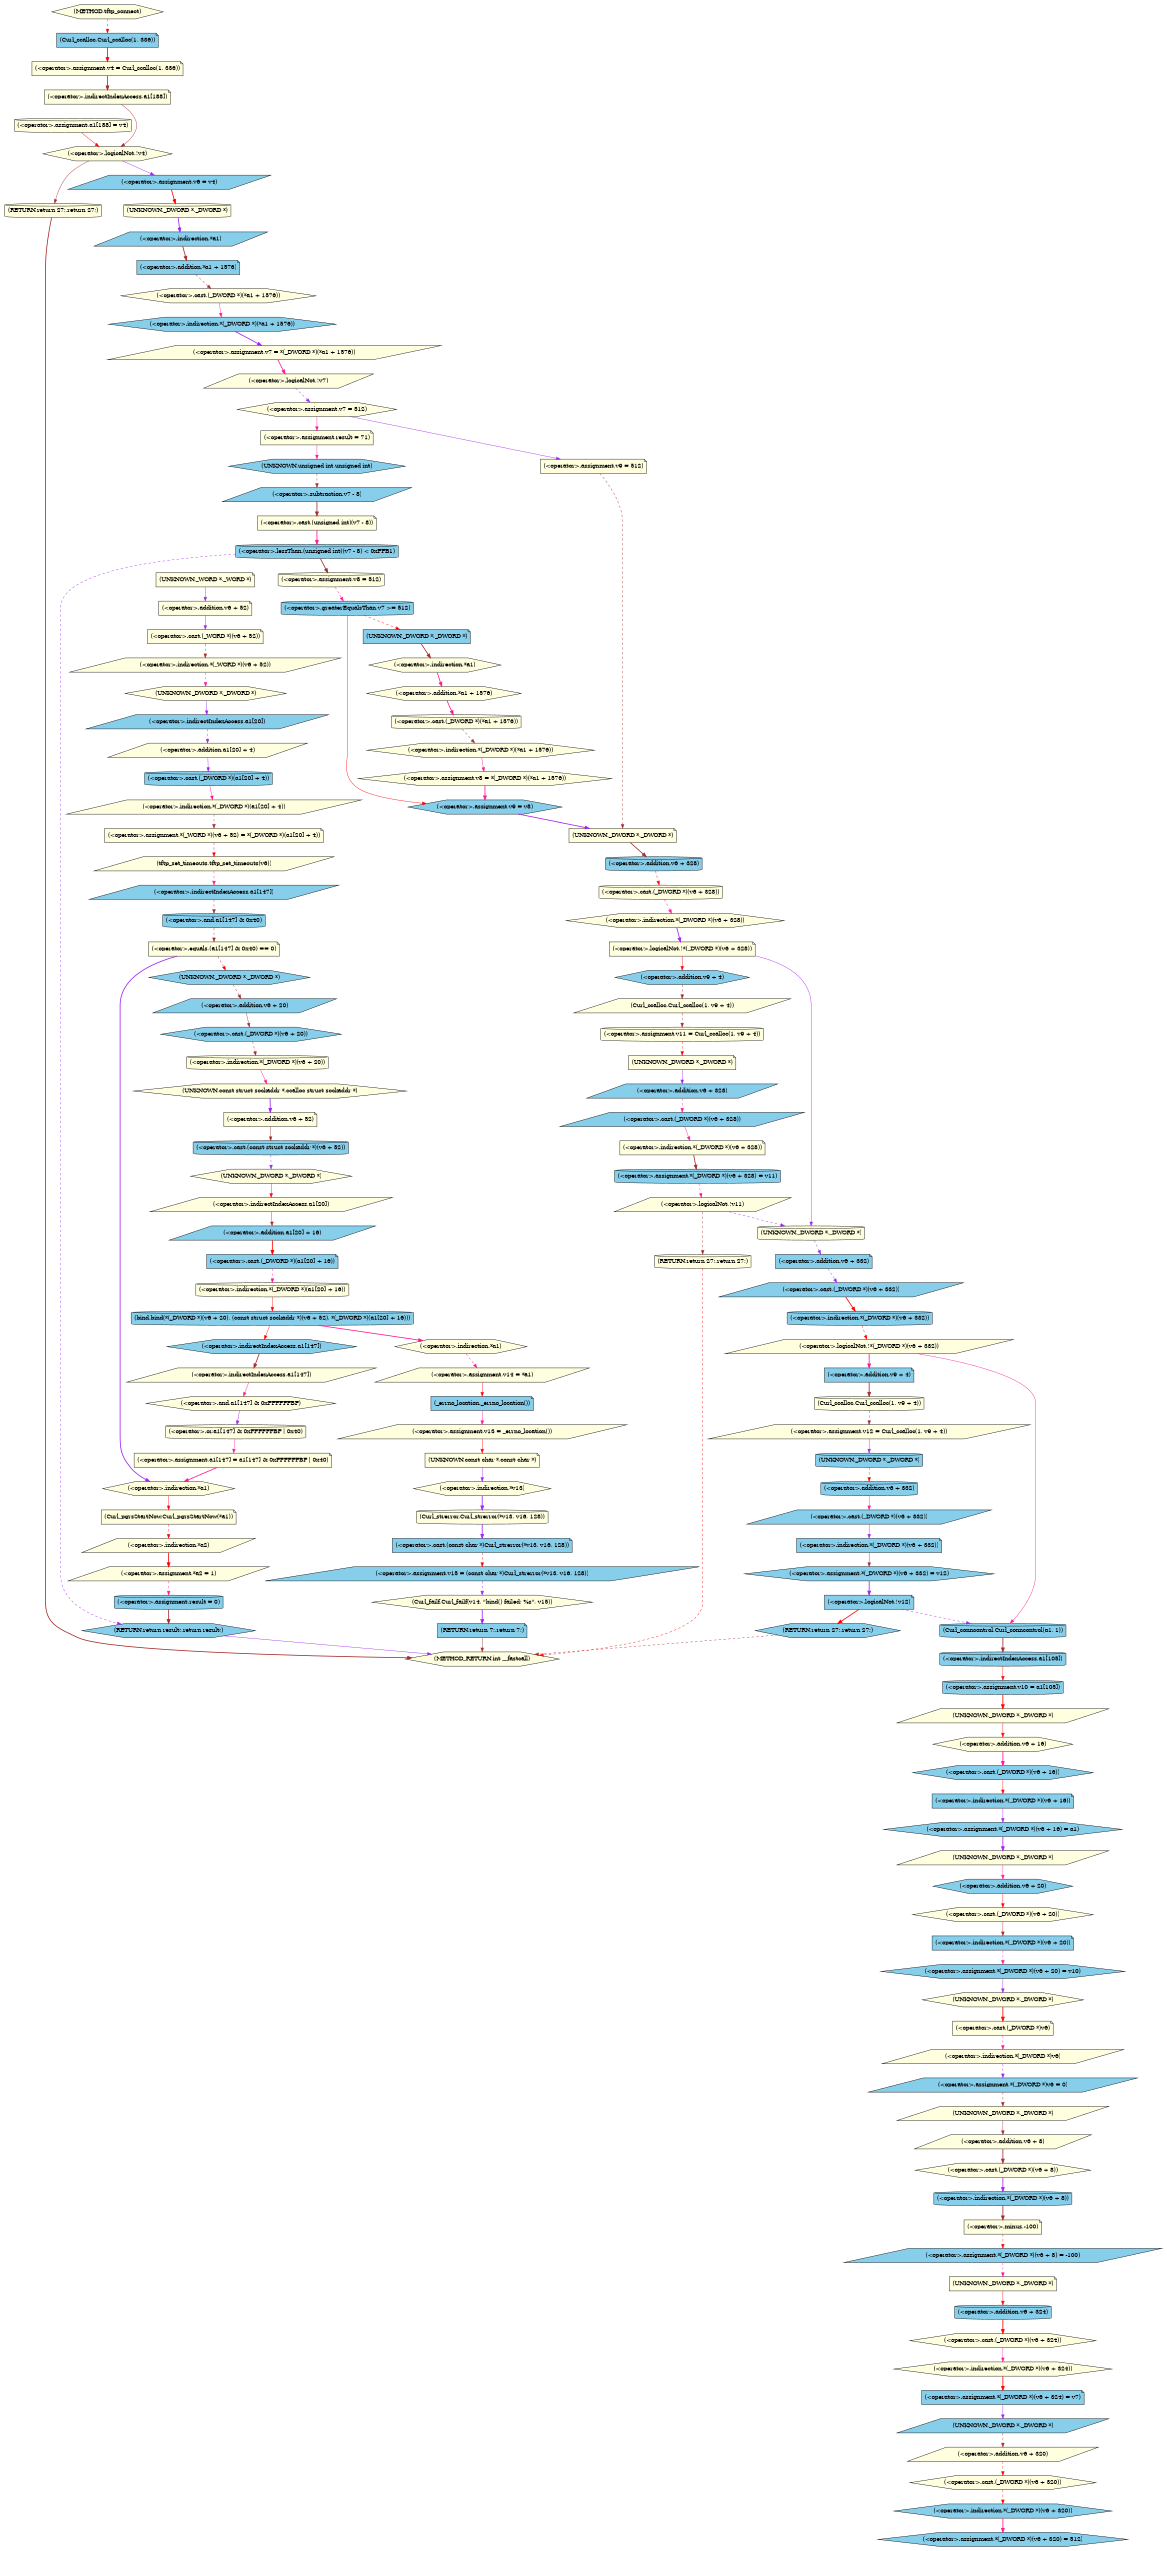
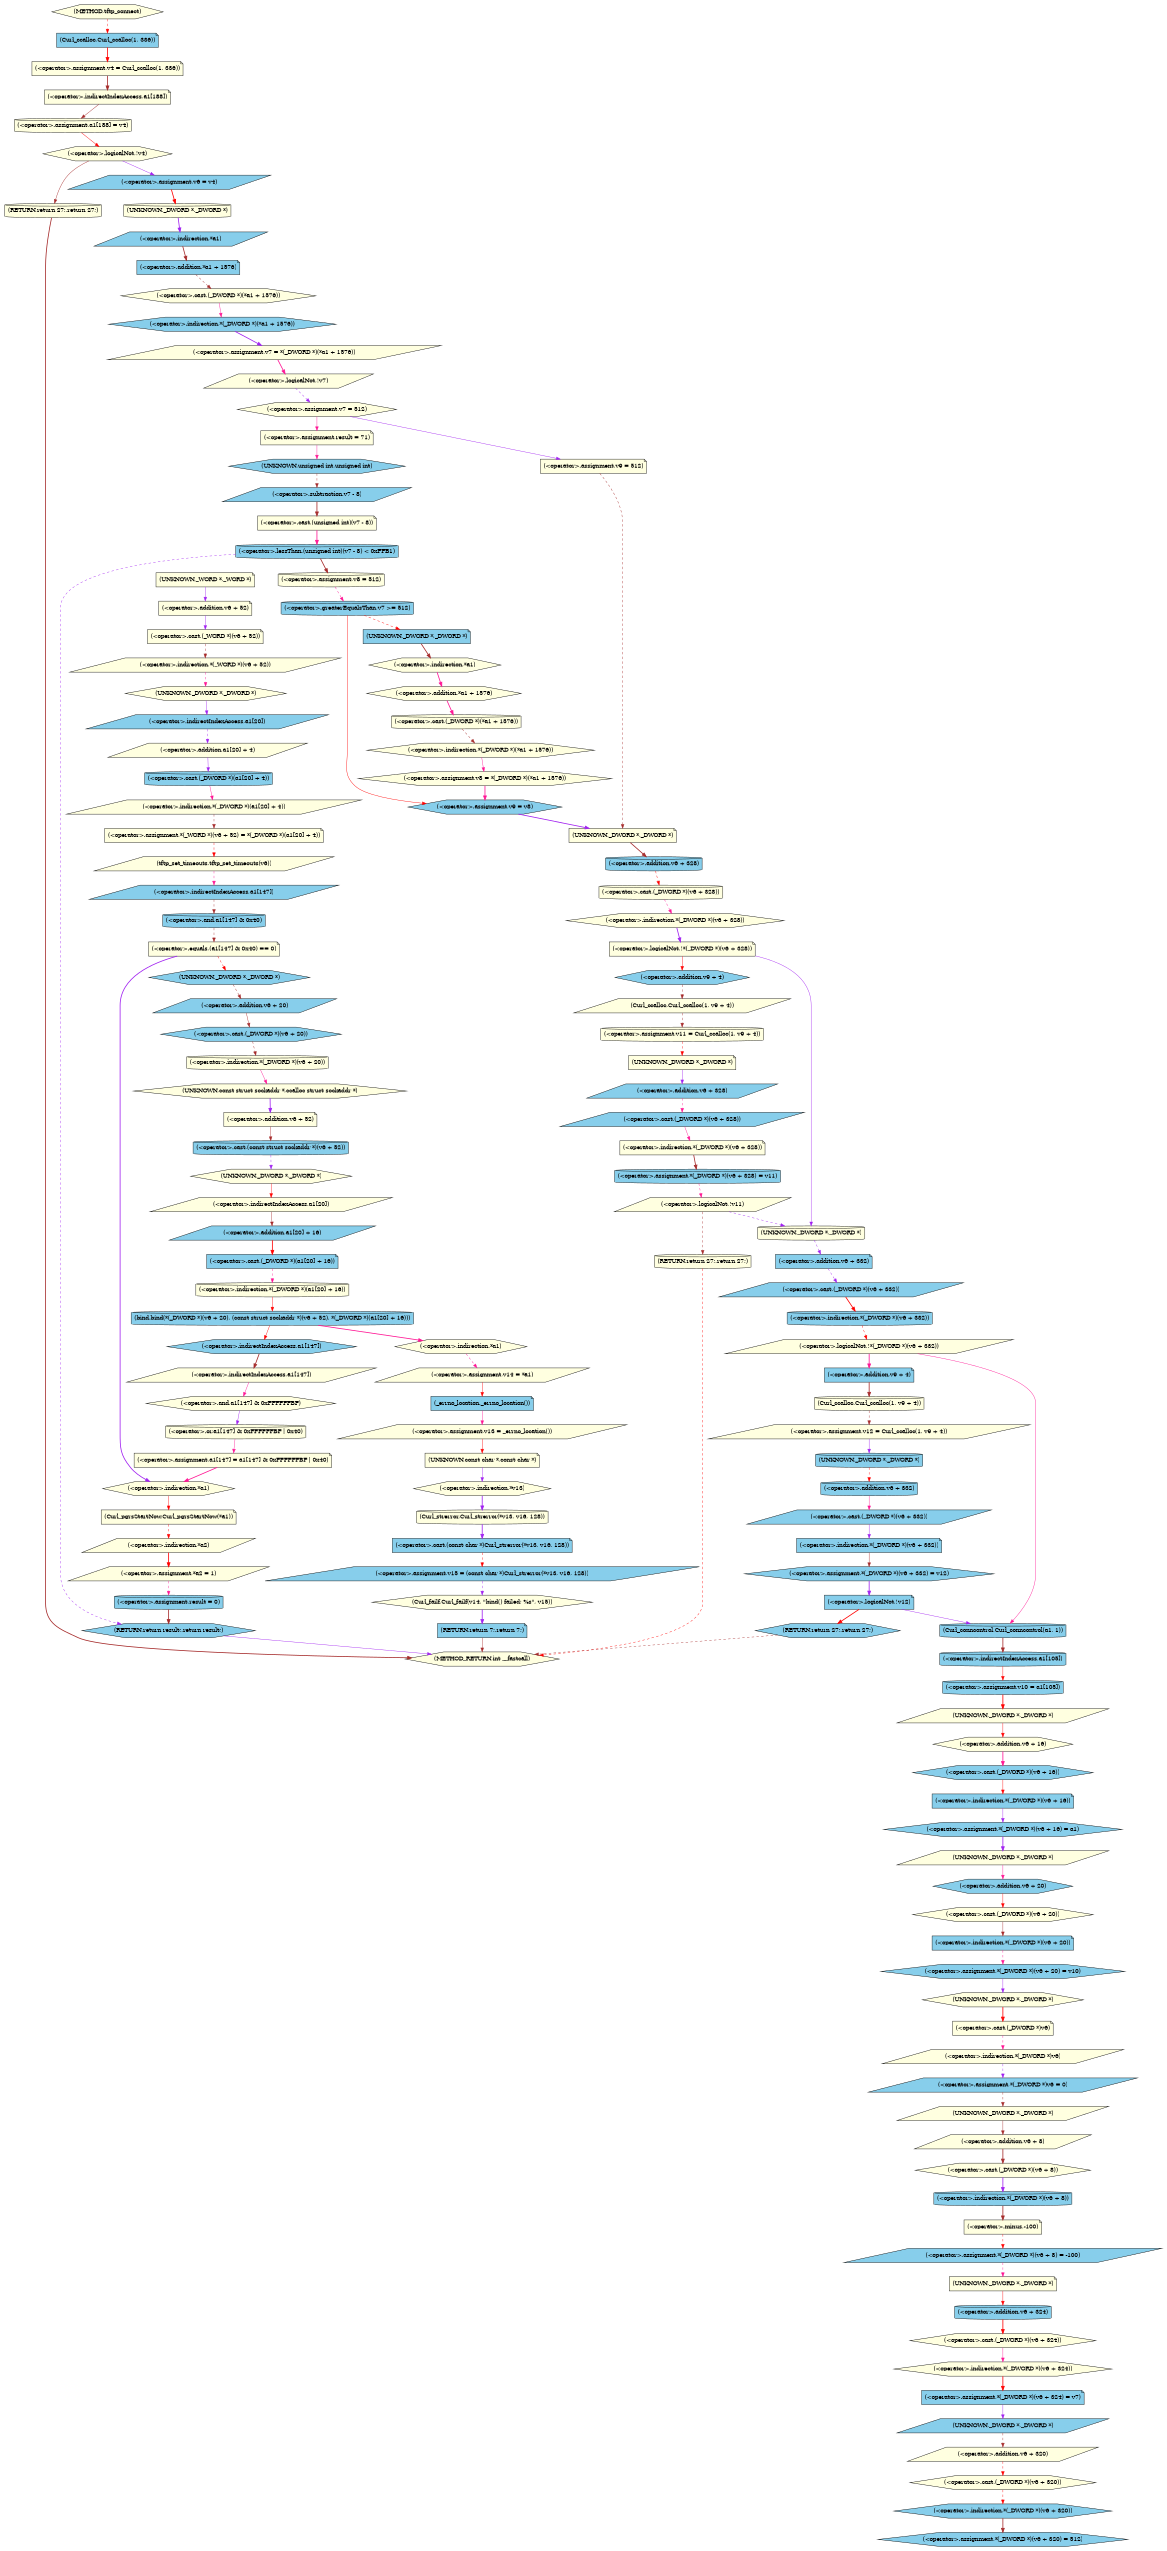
(137, 123) -> (92, 110)
(934, 1616) -> (934, 1616)
(1003, 2523) -> (1003, 2523)
